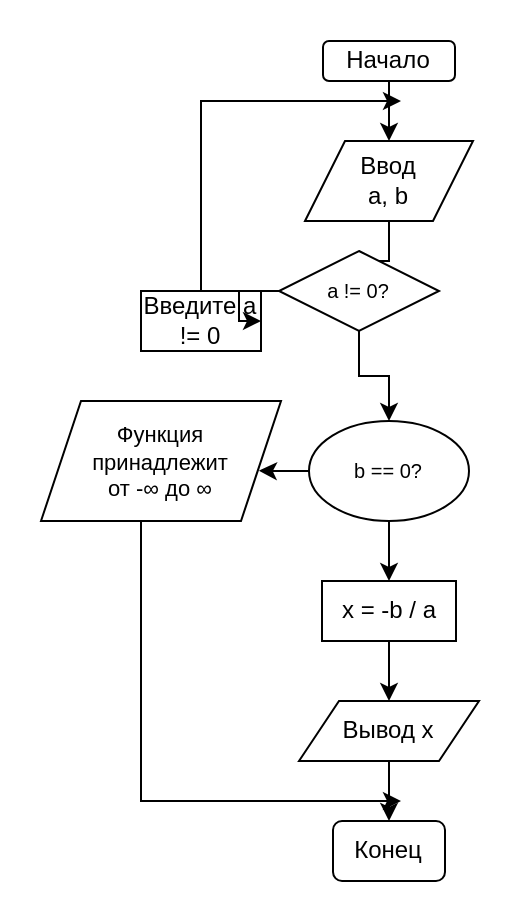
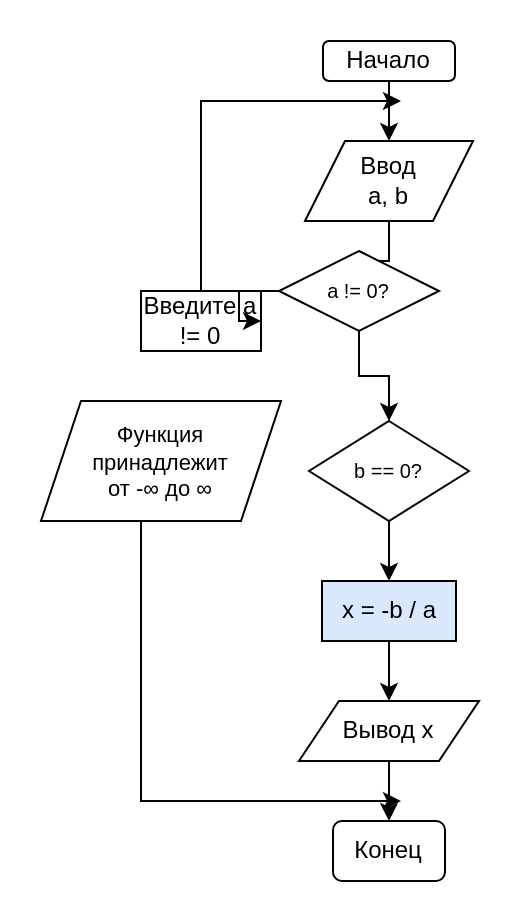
(288, 471) -> none
(389, 471) -> (389, 471)
(389, 611) -> (389, 611)
